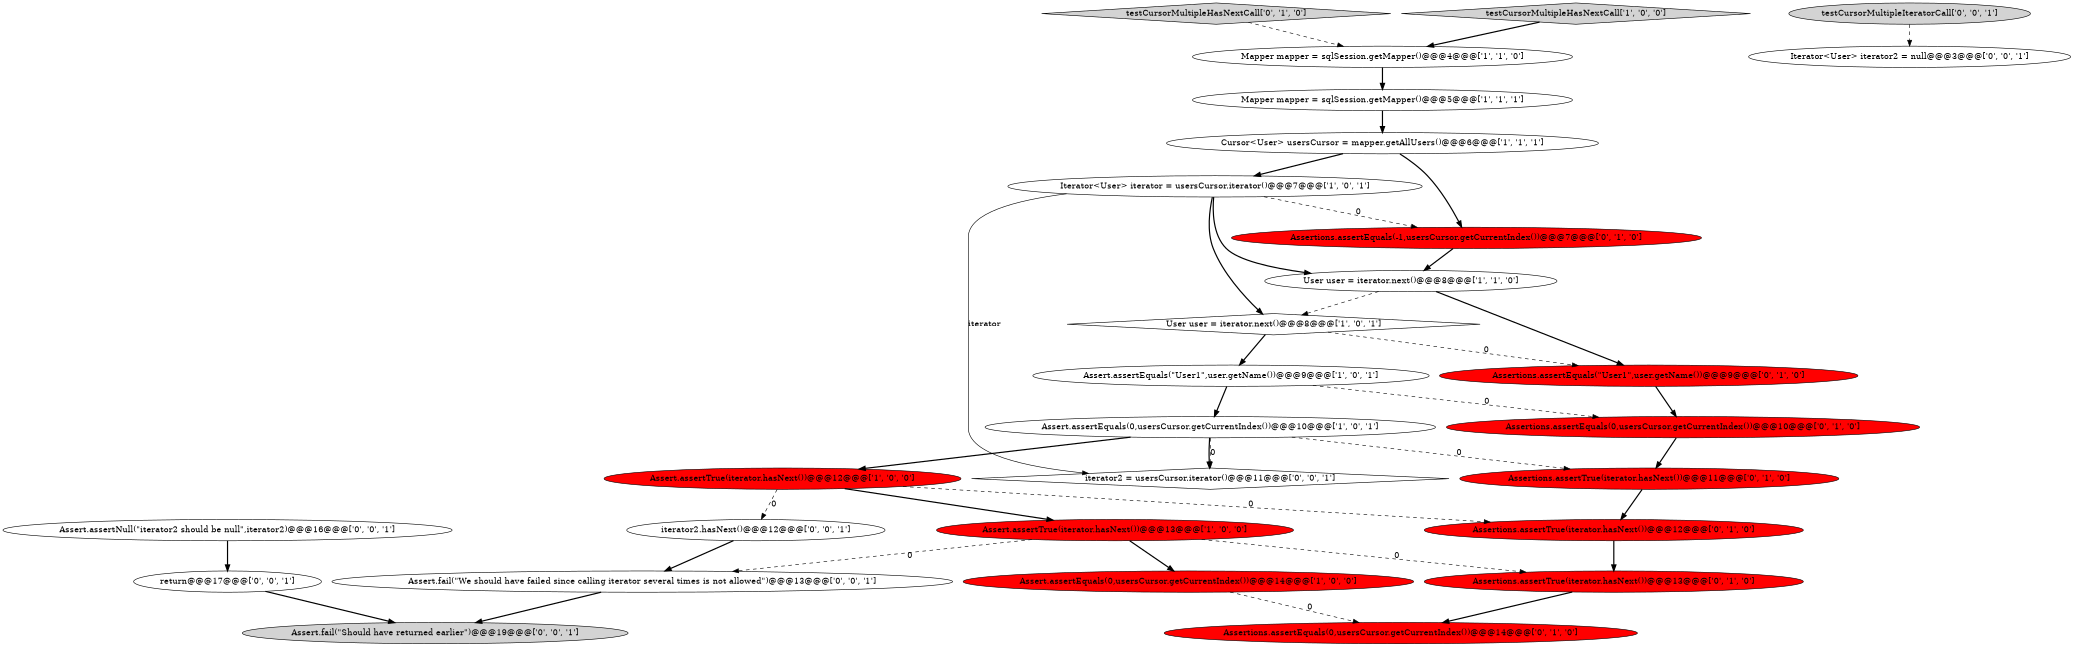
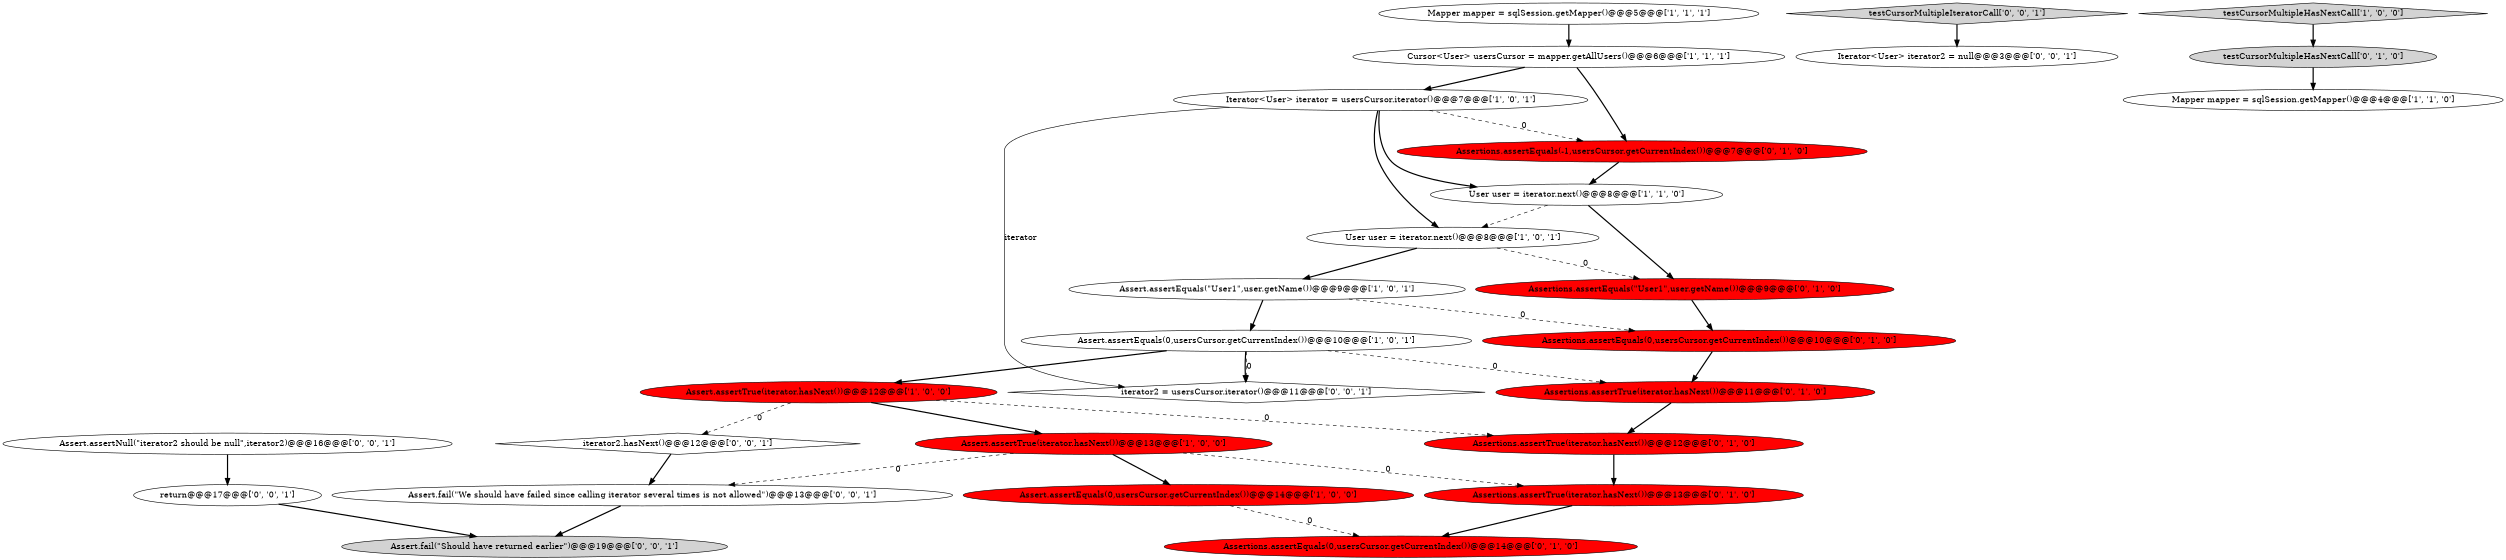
(1216, 14) -> (2313, 57)
(1910, 14) -> (1957, 14)
(1910, 32) -> (1957, 32)
(1293, 34) -> (2313, 75)
(1486, 34) -> (2313, 32)
(1382, 75) -> none
(1274, 324) -> (1453, 238)
(756, 530) -> (678, 444)
